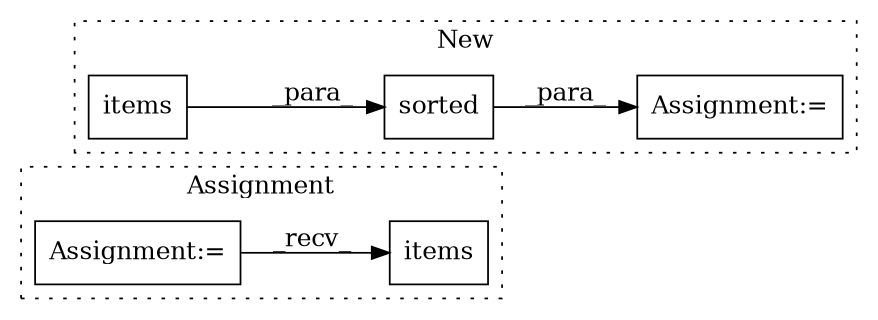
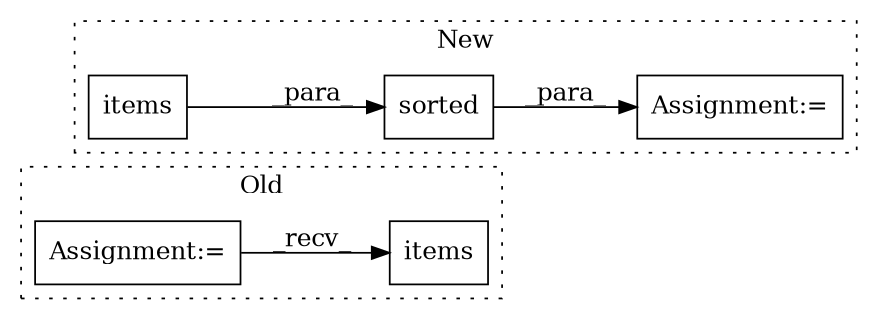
(262, 187) -> (262, 187)
